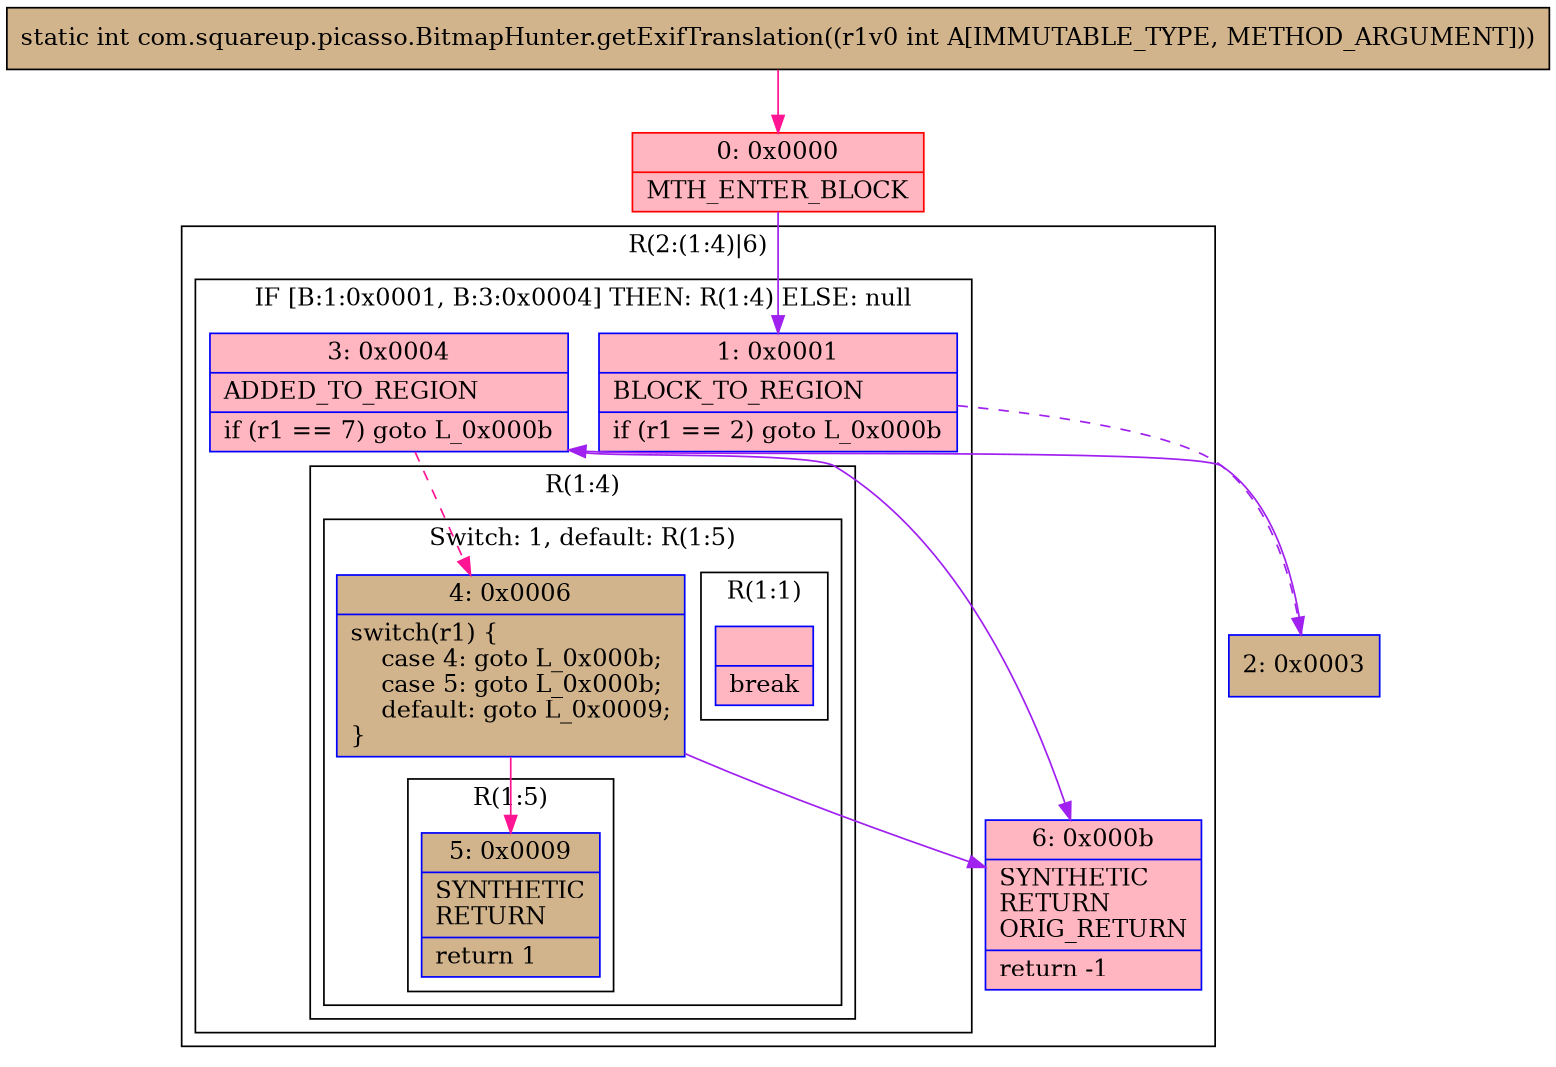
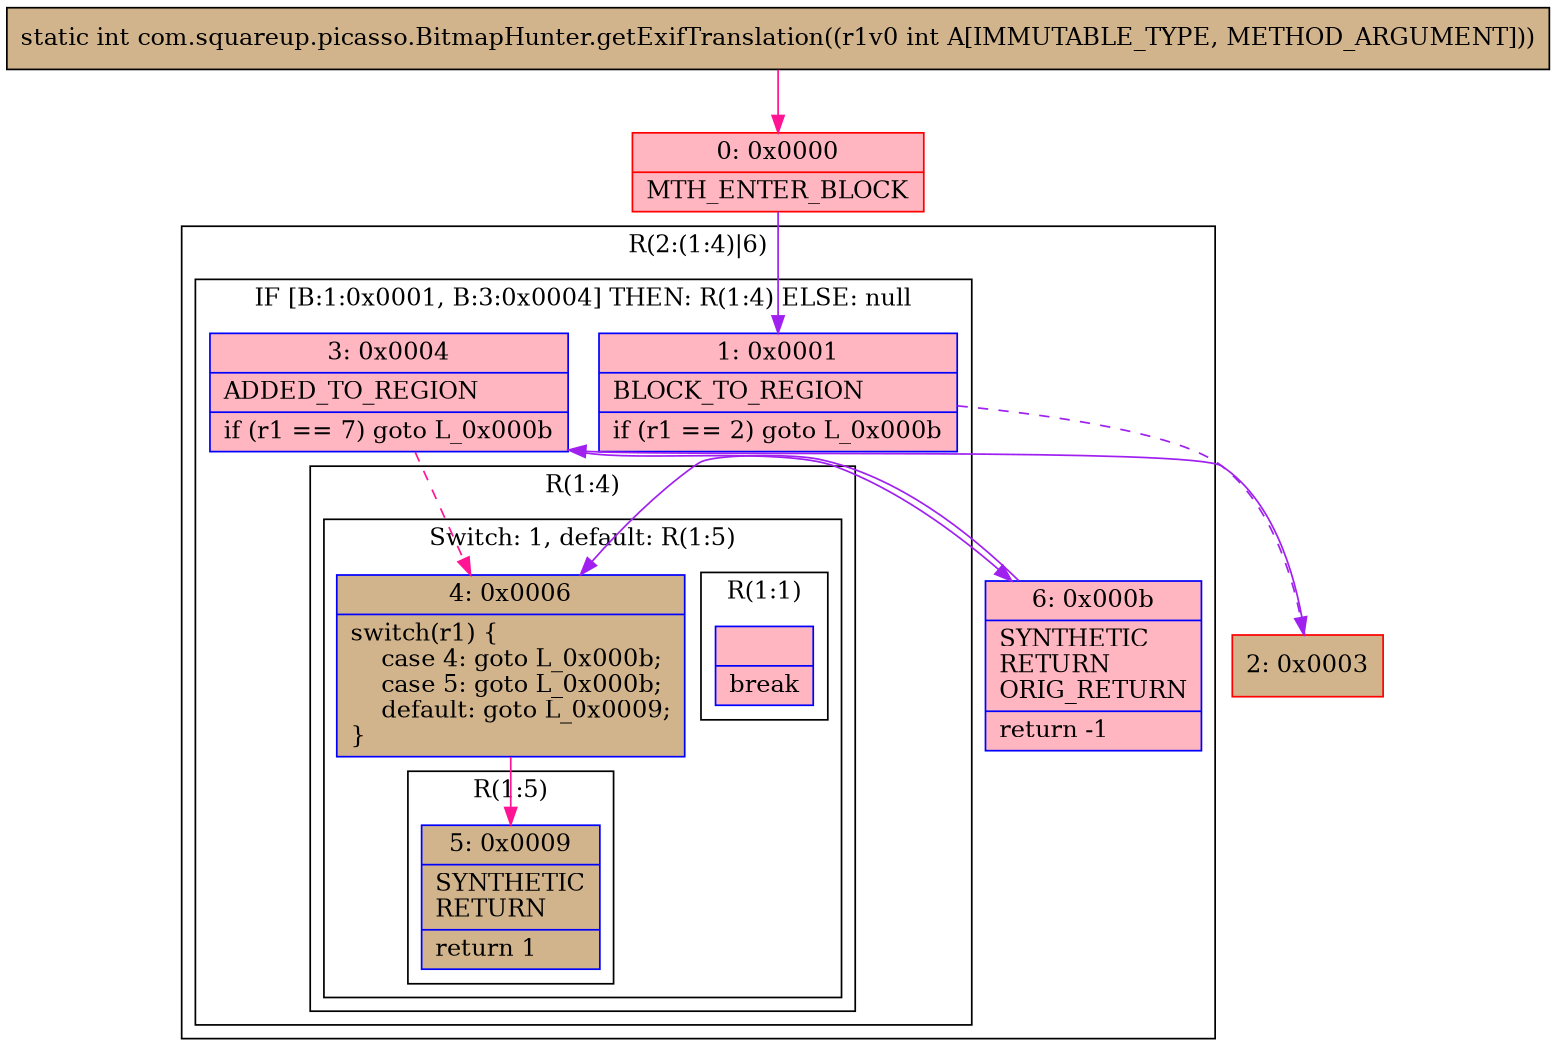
(1304, 666) -> (1308, 666)
(826, 810) -> (804, 457)
